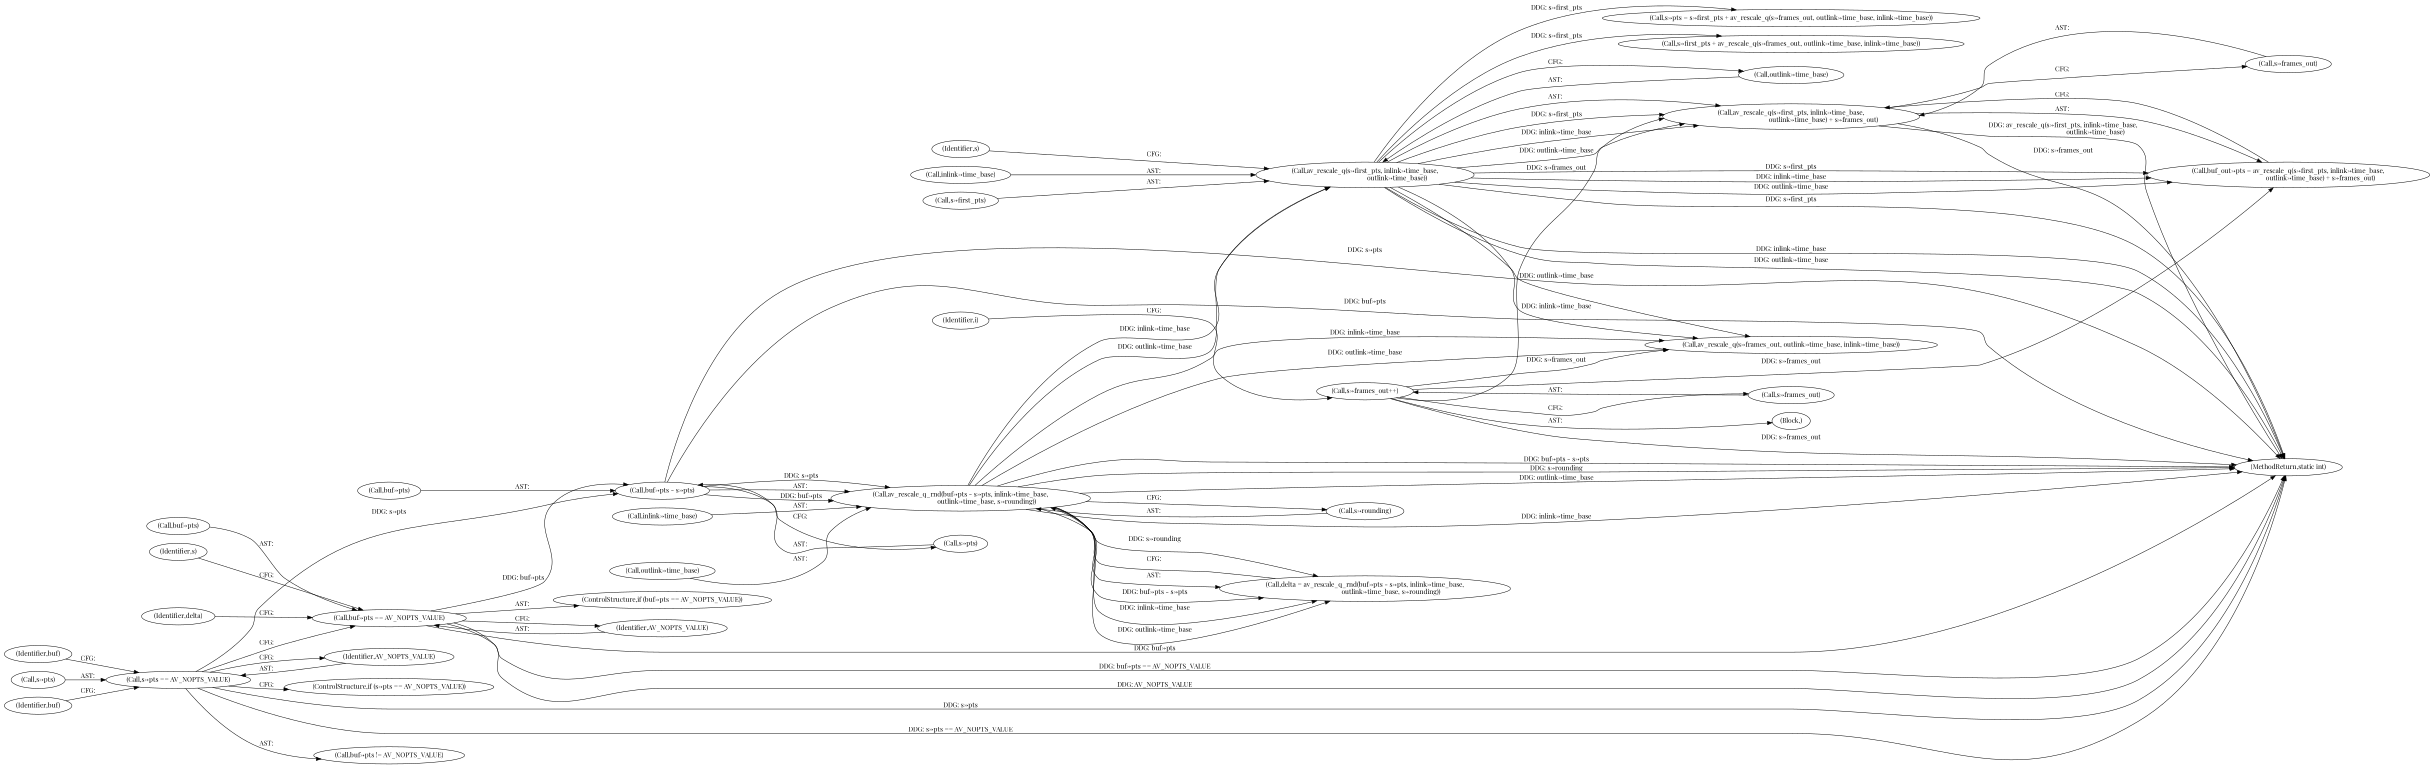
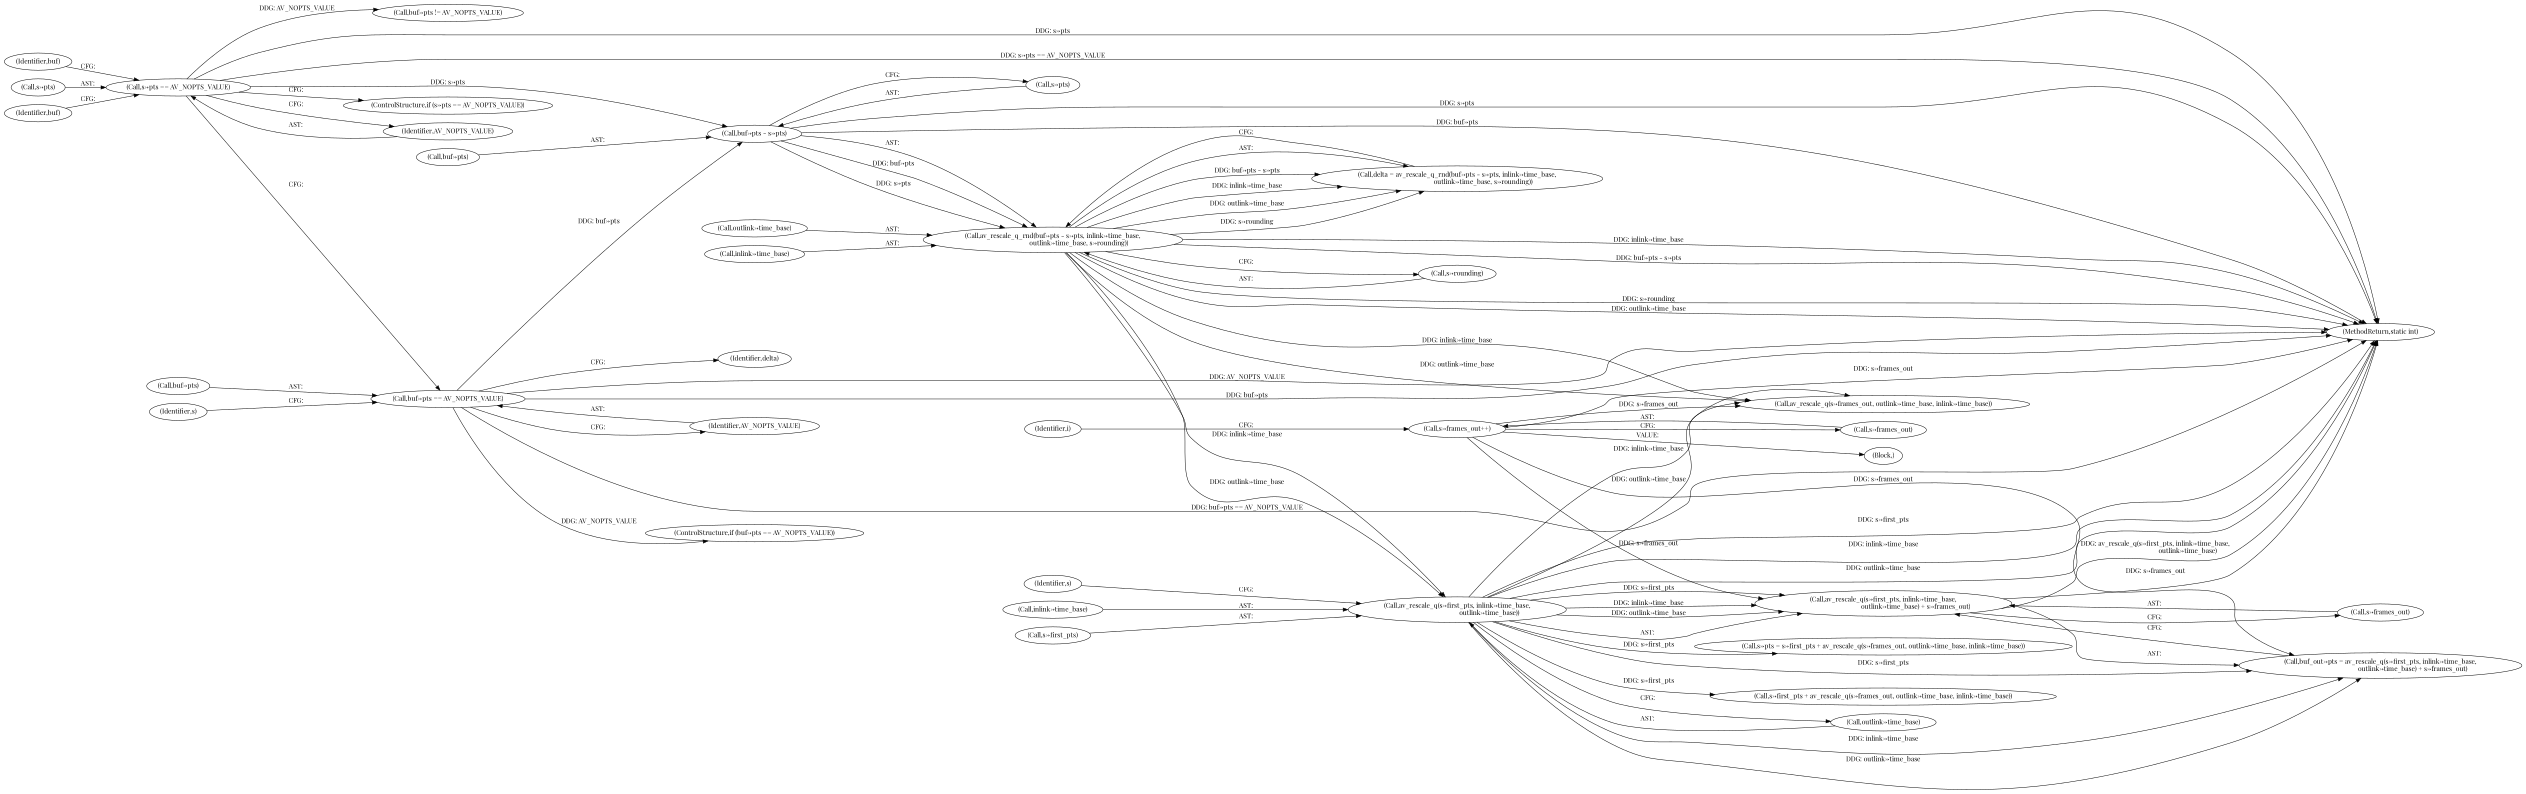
(1557, 421) -> (1649, 435)
(523, 604) -> (599, 521)
(261, 617) -> (595, 370)
(268, 744) -> (297, 8)
